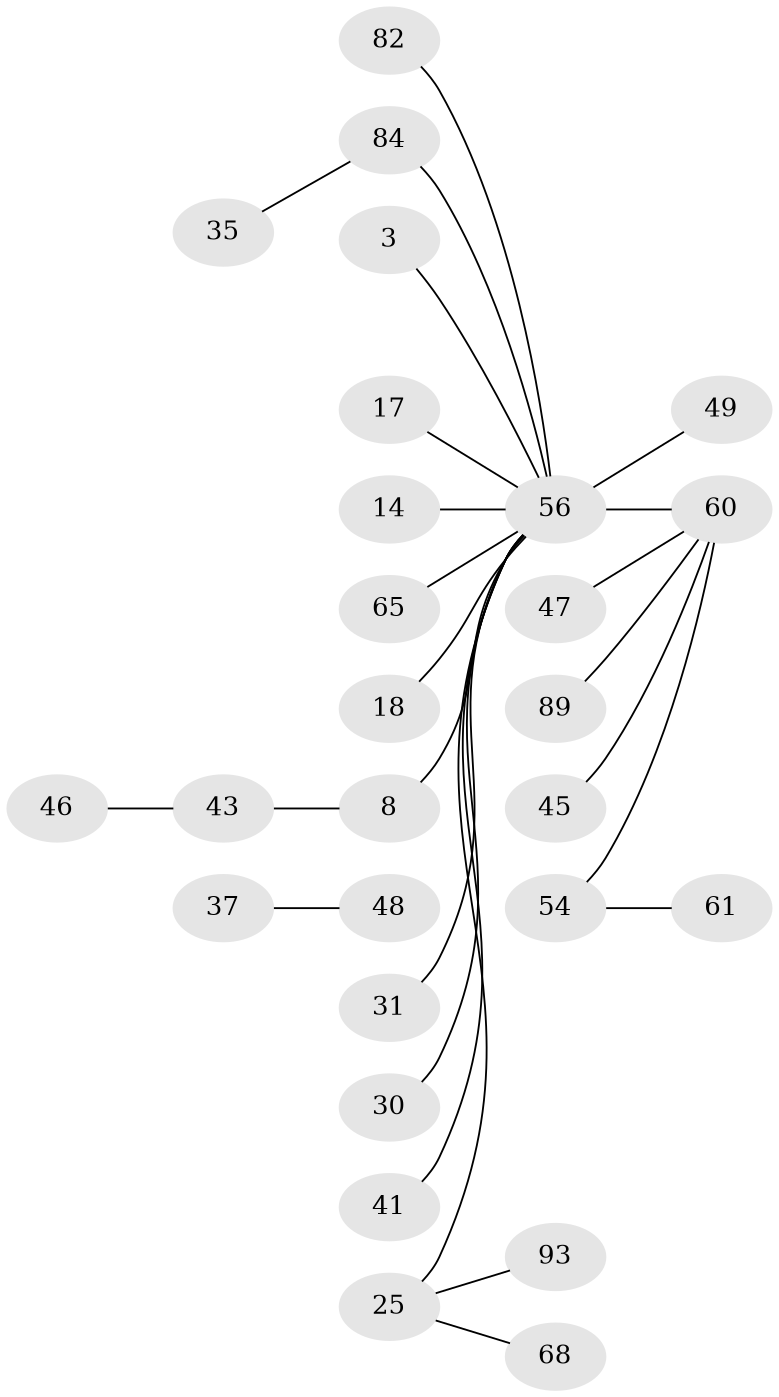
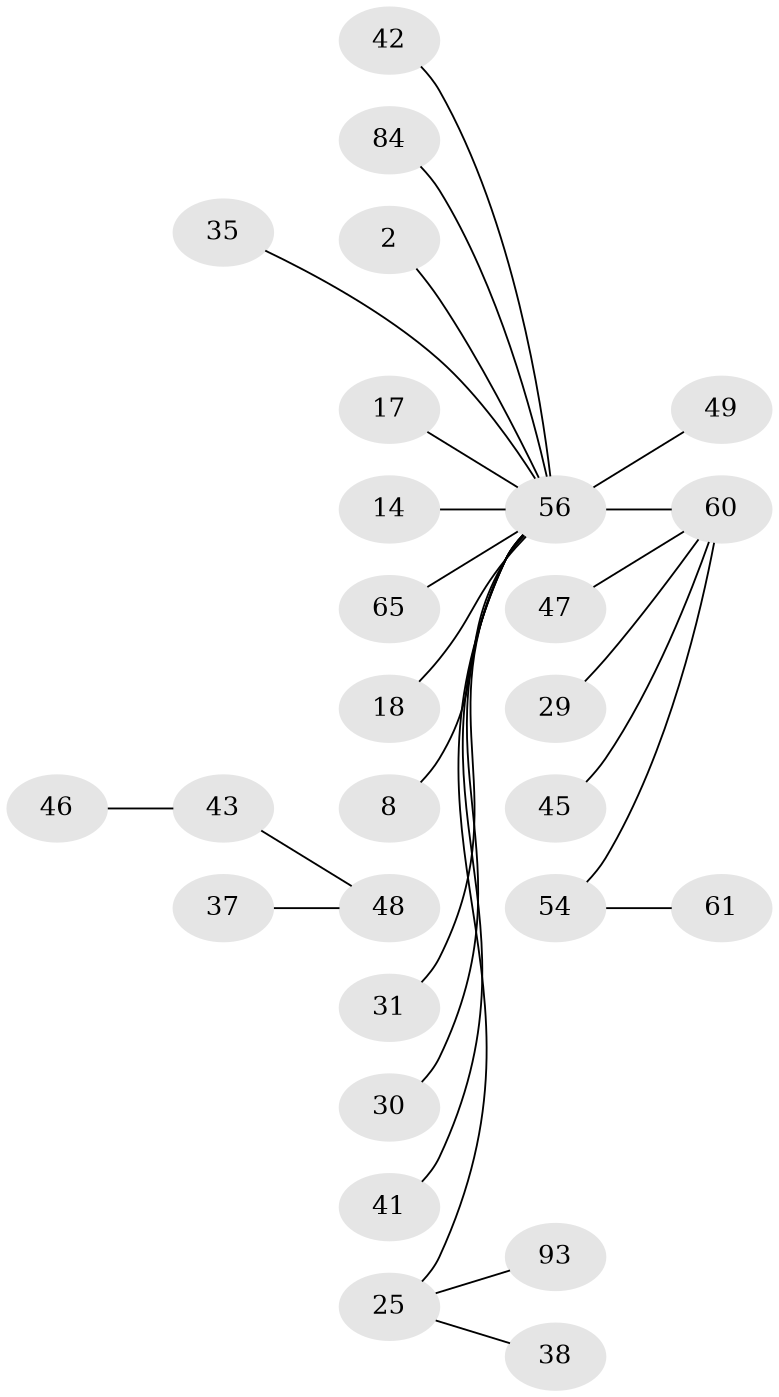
(389, 41) -> (389, 41)
(306, 187) -> (419, 343)
(389, 240) -> (389, 240)
(556, 709) -> (556, 709)
(307, 808) -> (306, 858)
(556, 1357) -> (556, 1357)
